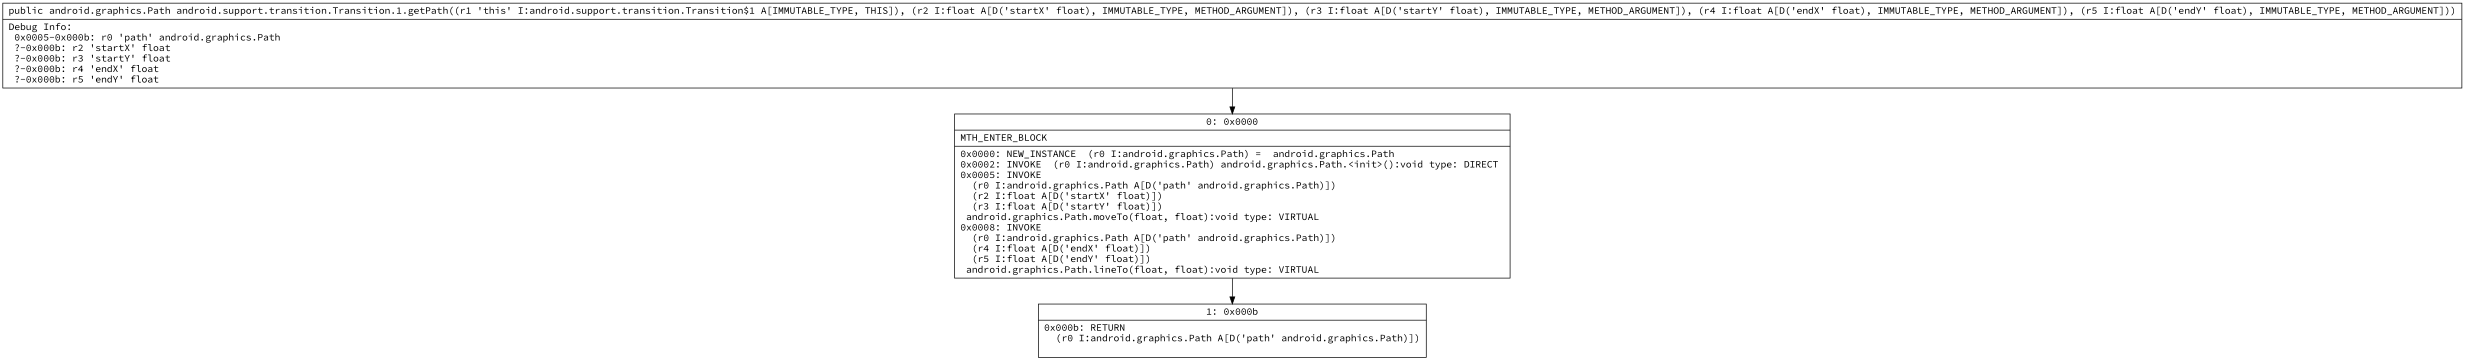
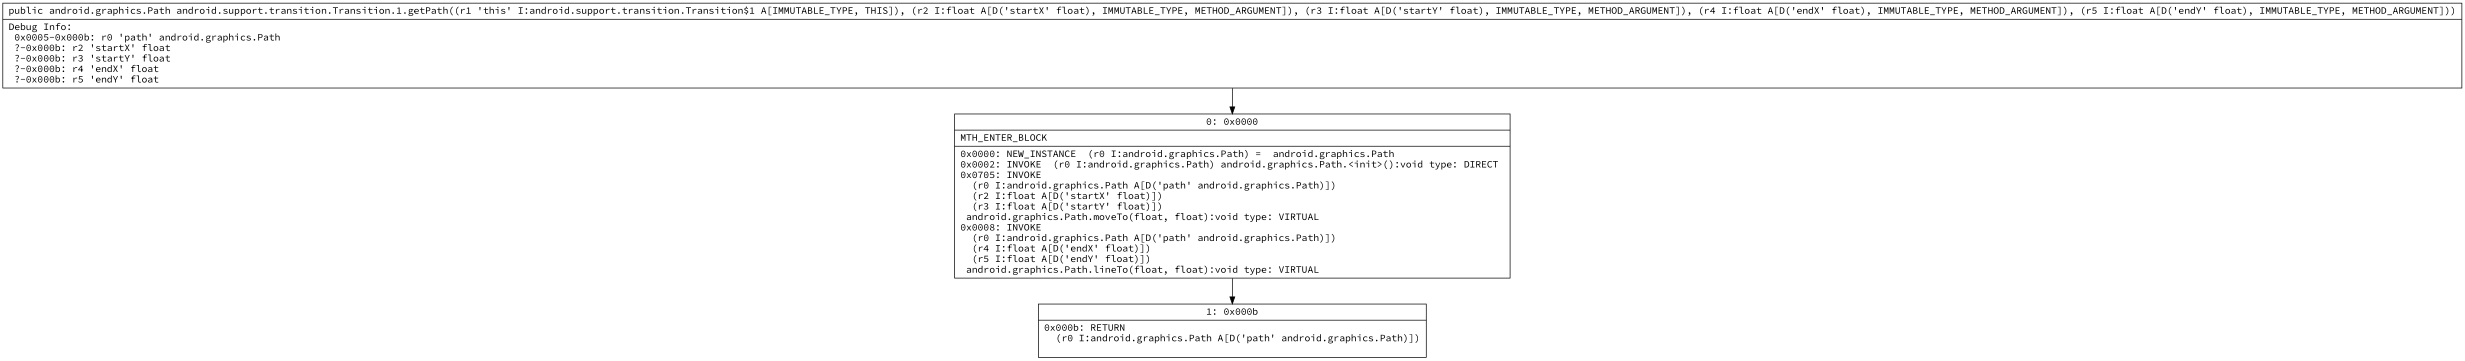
(1007, 175) -> (1007, 175)
